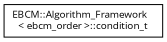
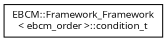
(83, 21) -> (83, 21)
